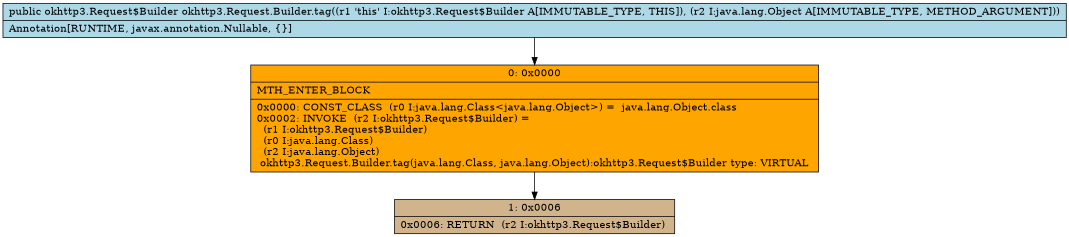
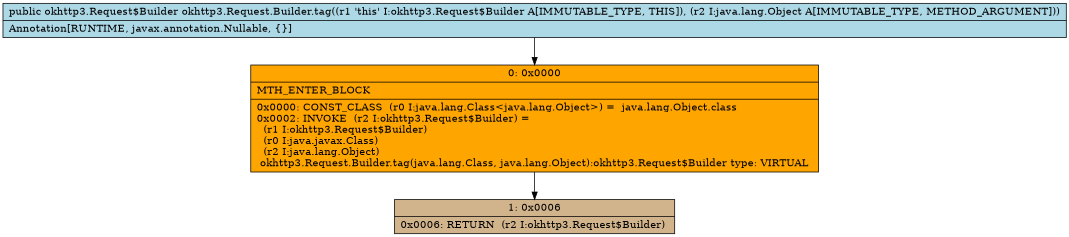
(315, 141) -> (318, 141)
